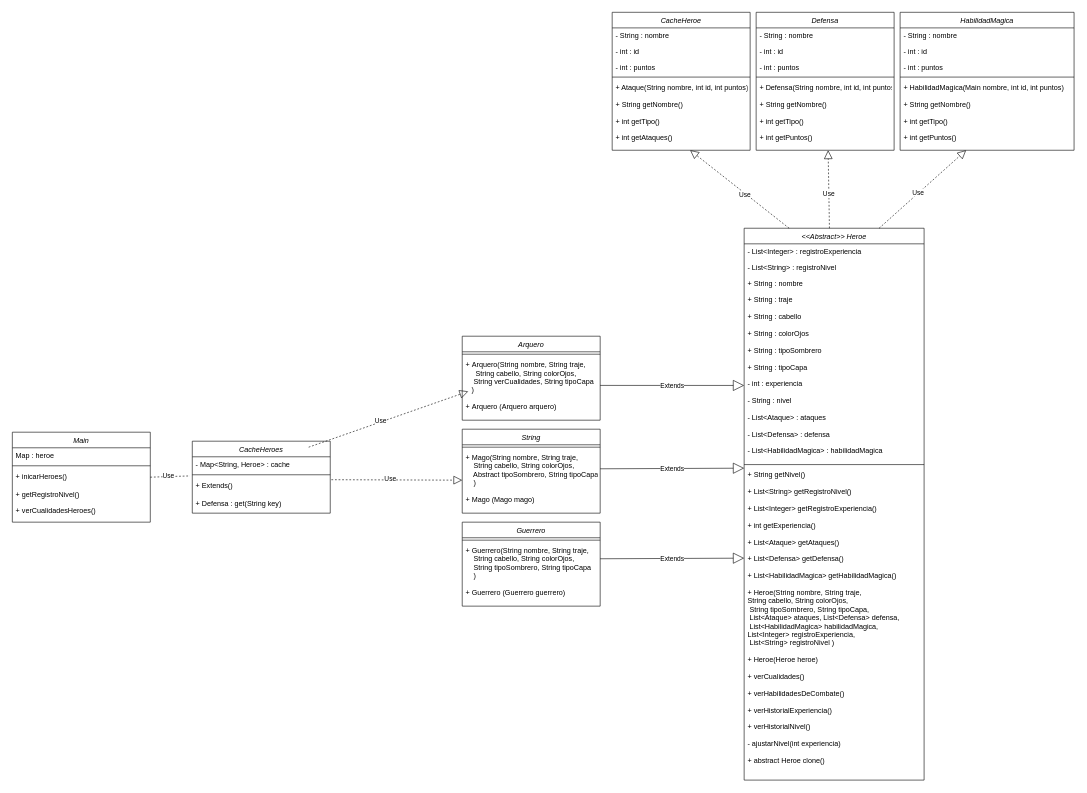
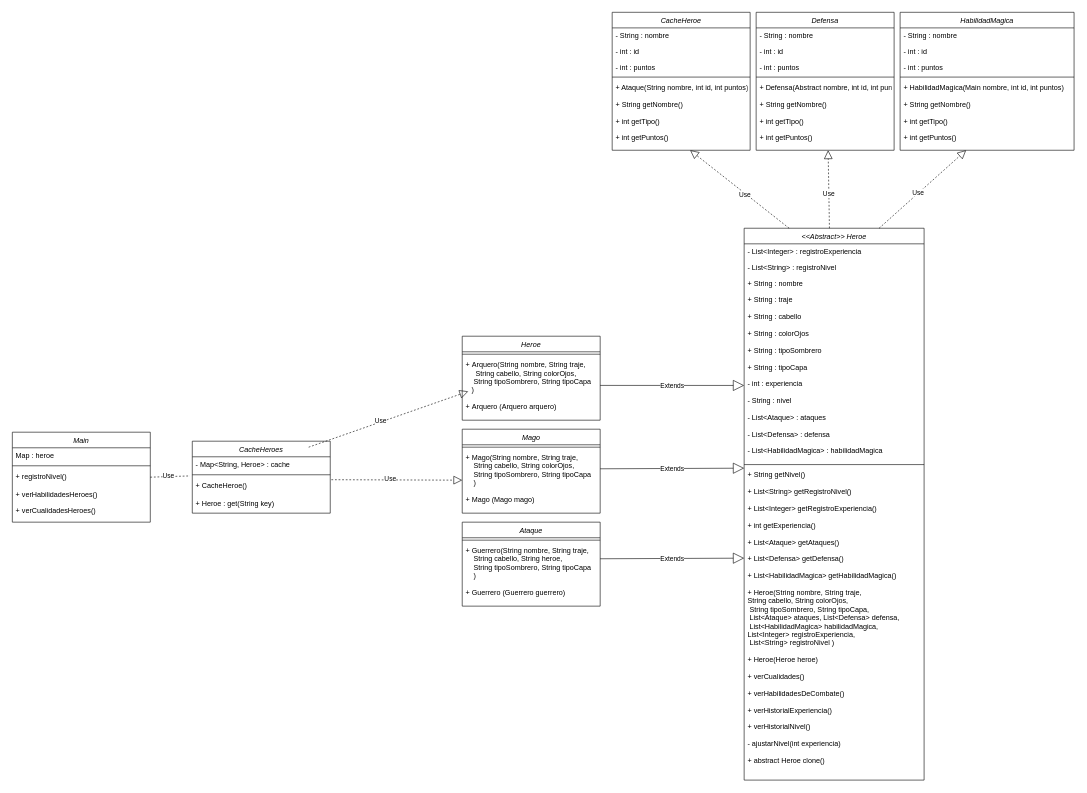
(691, 88) -> (691, 88)
(838, 88) -> (843, 88)
(531, 344) -> (531, 344)
(536, 365) -> (536, 365)
(531, 437) -> (531, 437)
(530, 458) -> (530, 458)
(46, 476) -> (47, 476)
(217, 485) -> (223, 485)
(53, 494) -> (61, 494)
(245, 503) -> (241, 503)
(531, 530) -> (531, 530)
(538, 551) -> (538, 551)
